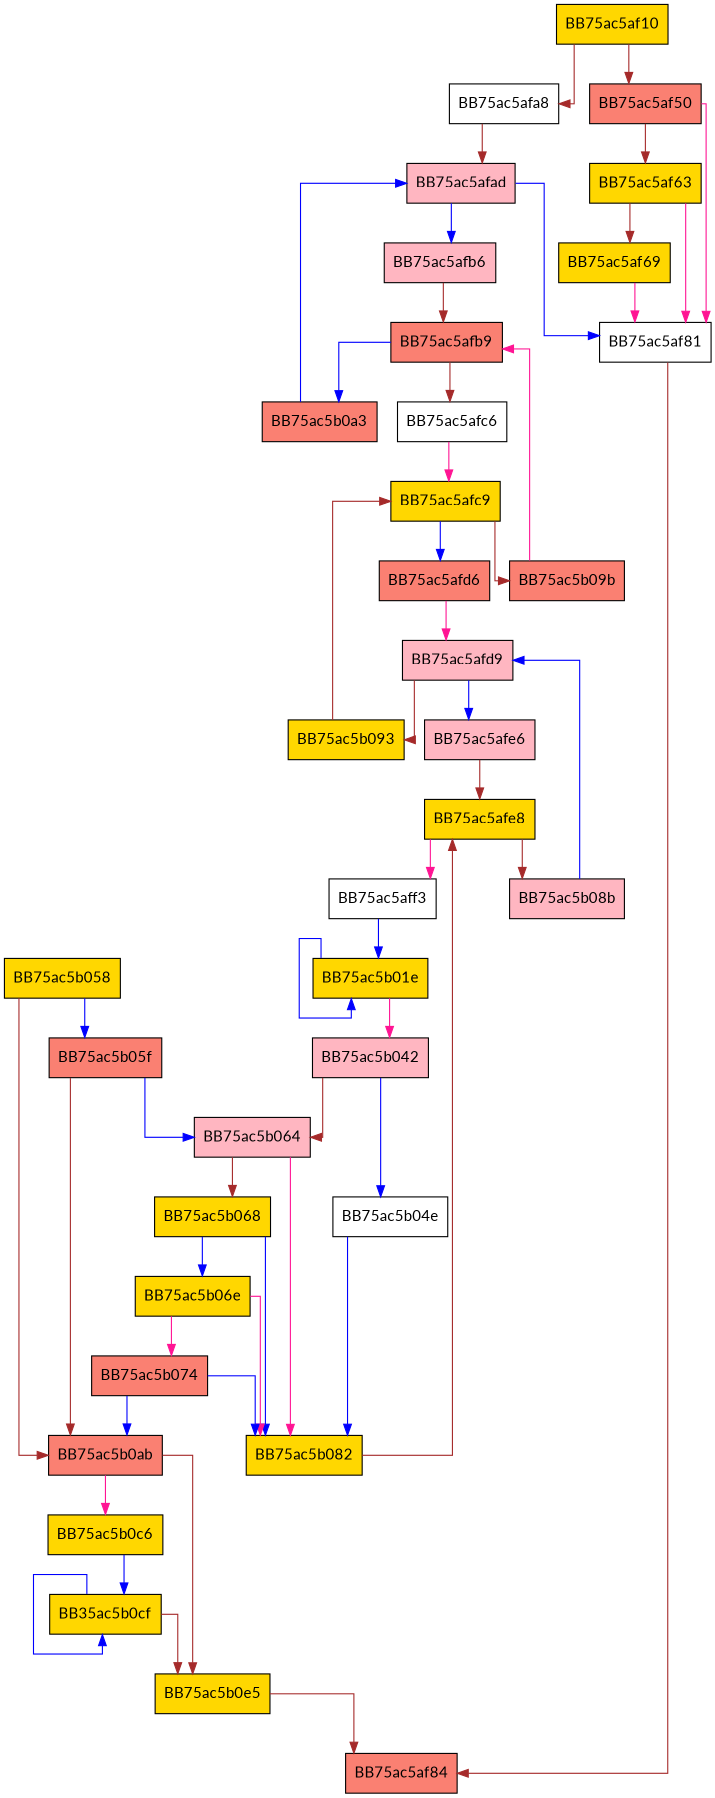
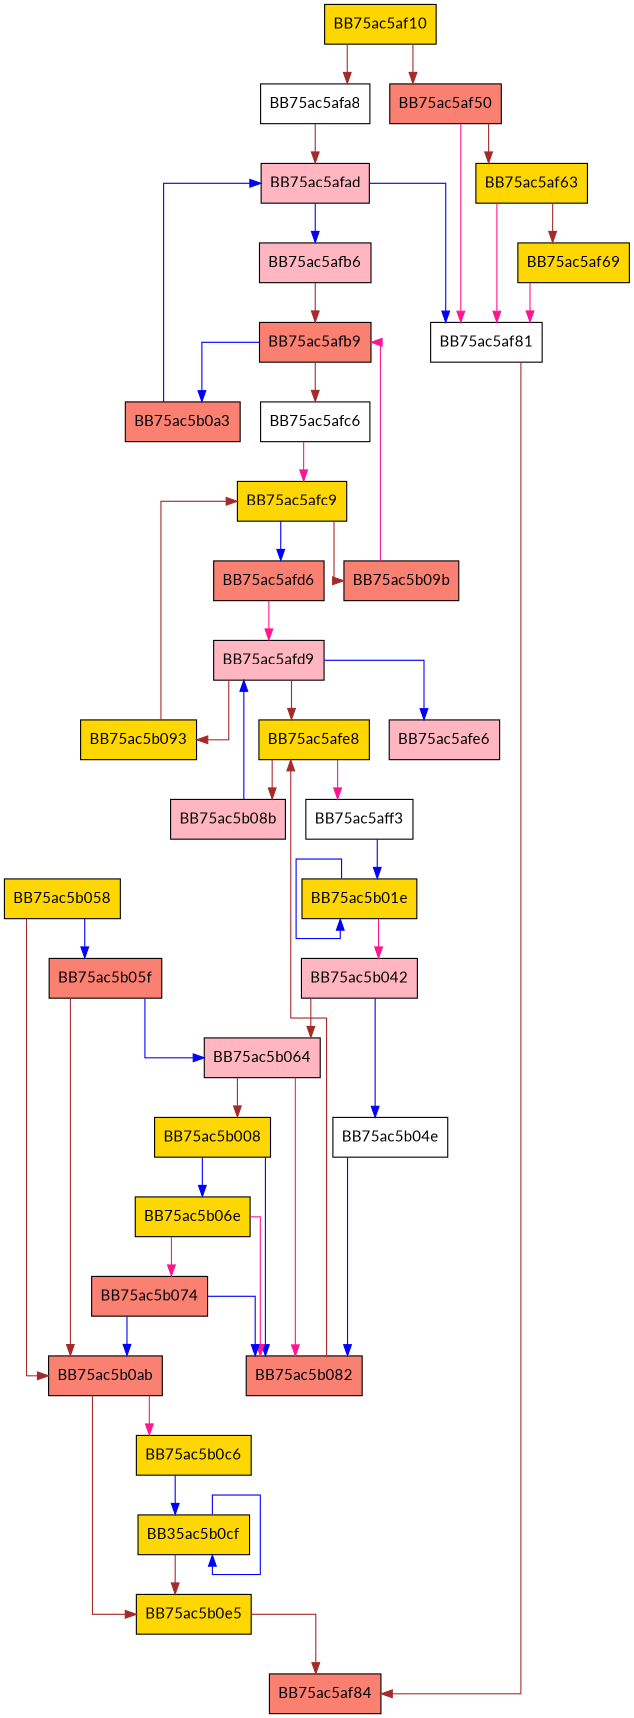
(480, 774) -> (292, 694)
(213, 1217) -> (213, 1137)
(304, 1455) -> (304, 1376)
